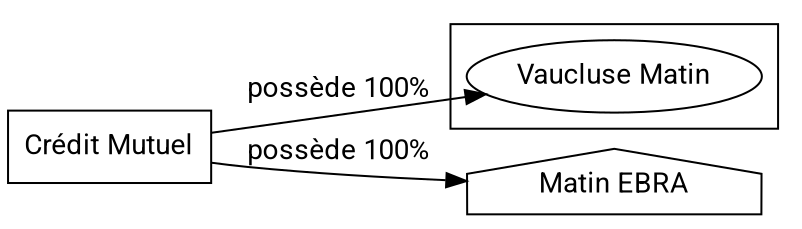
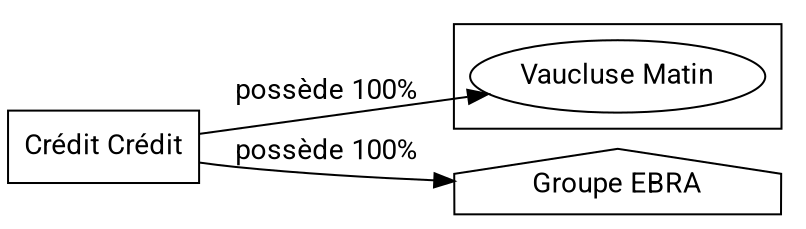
(110, 147) -> (104, 147)
(614, 185) -> (618, 185)
